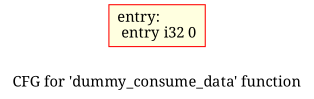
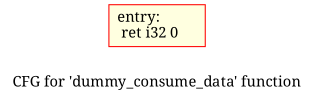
(157, 33) -> (148, 33)
